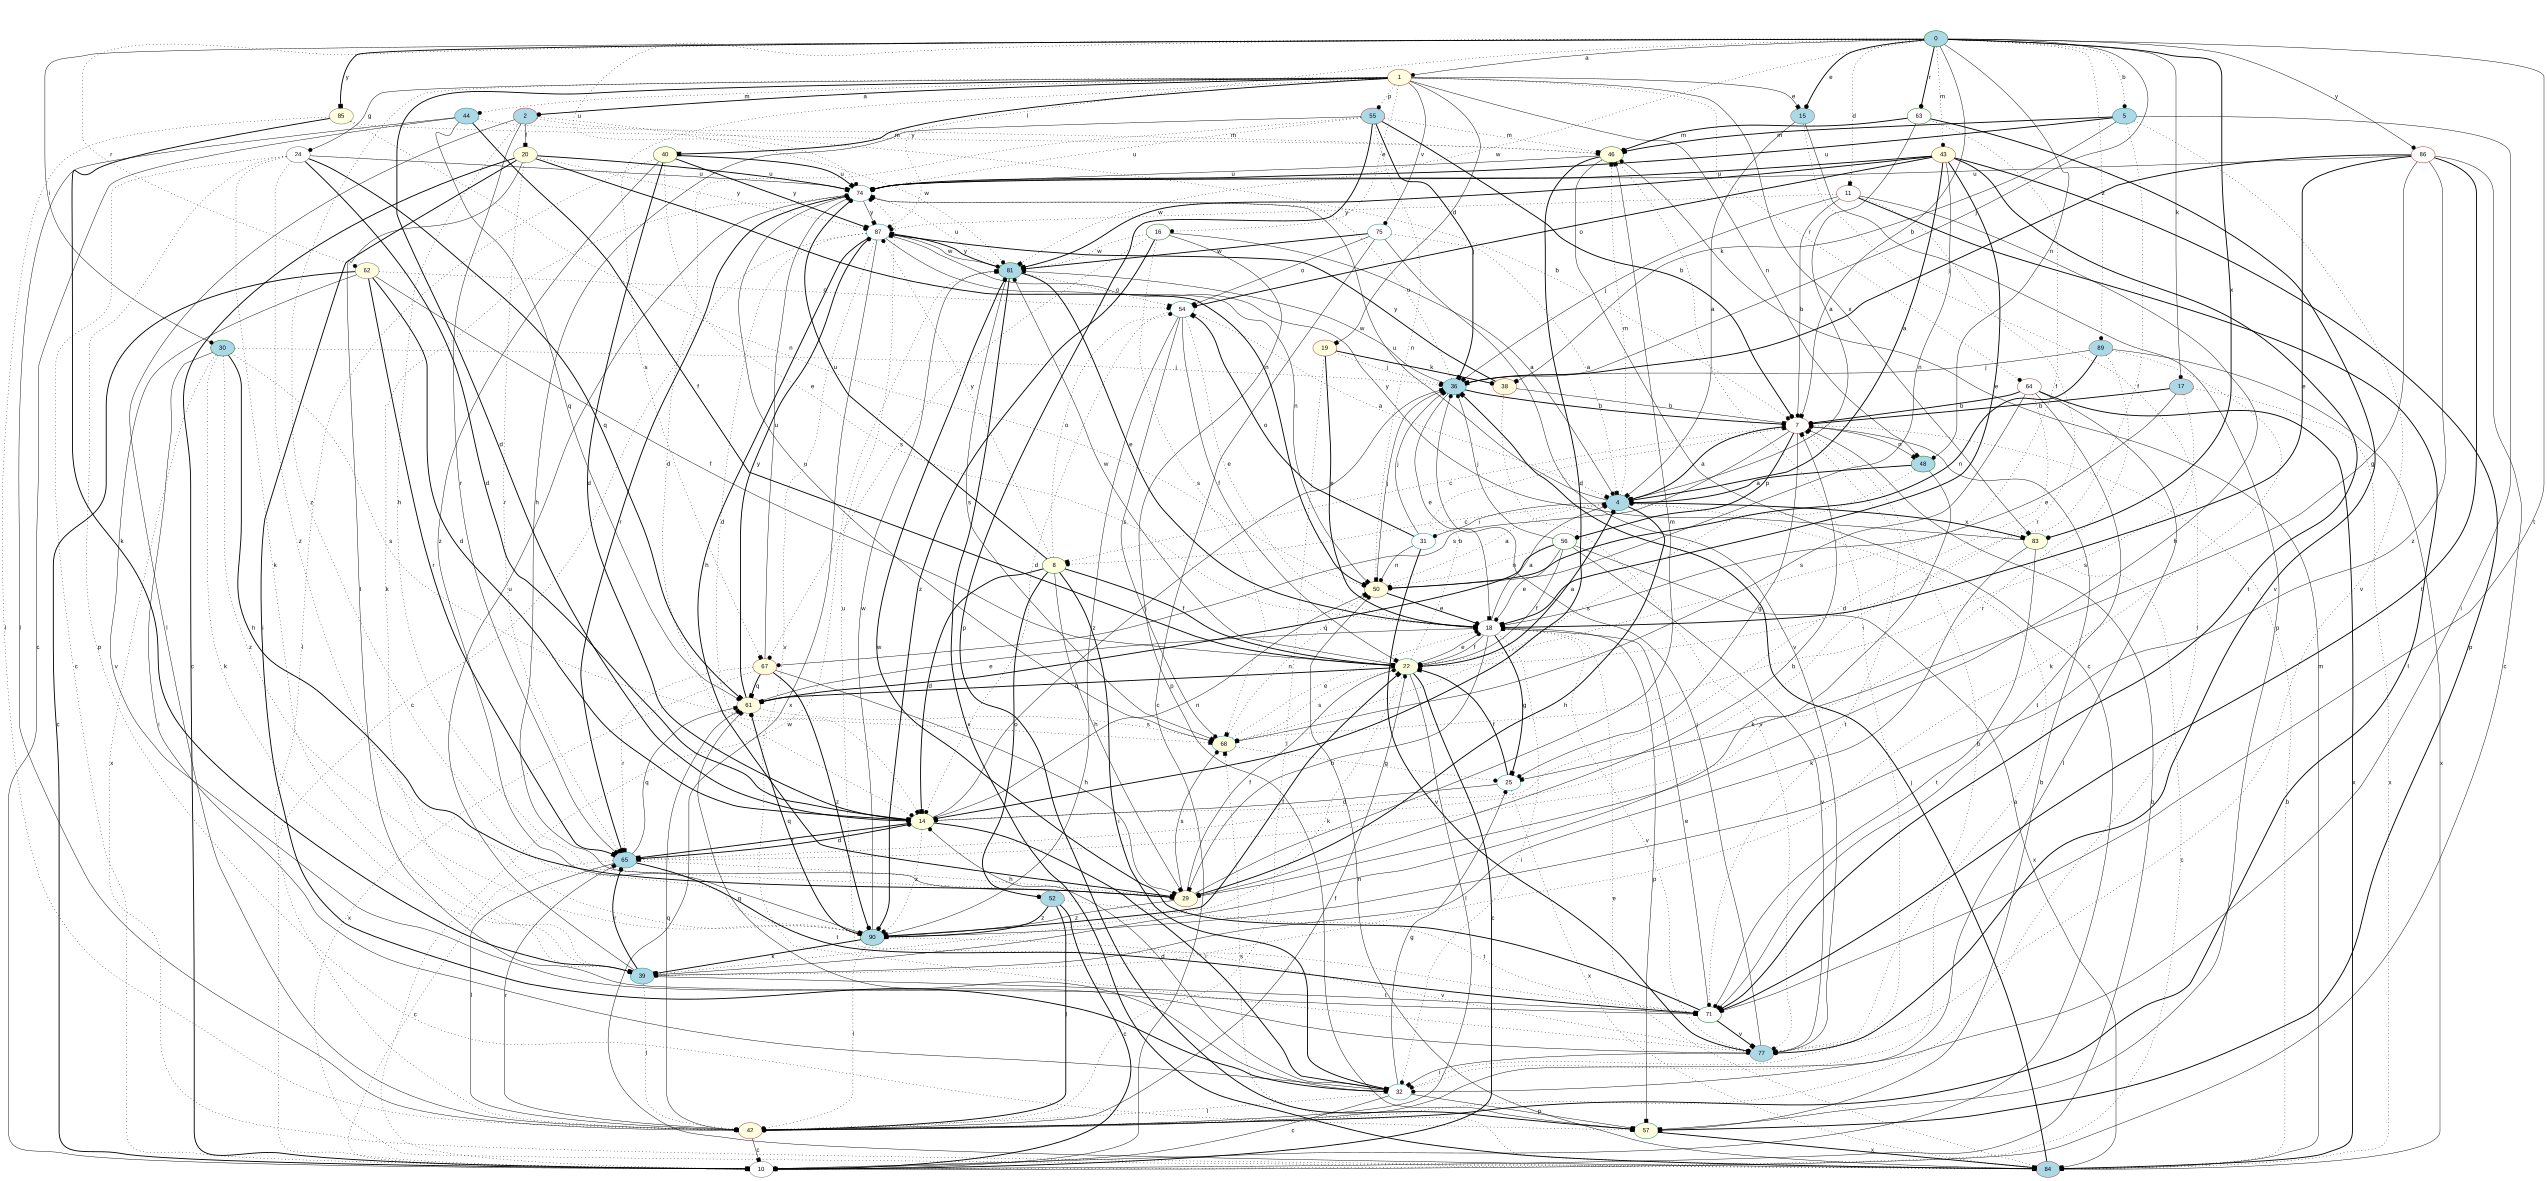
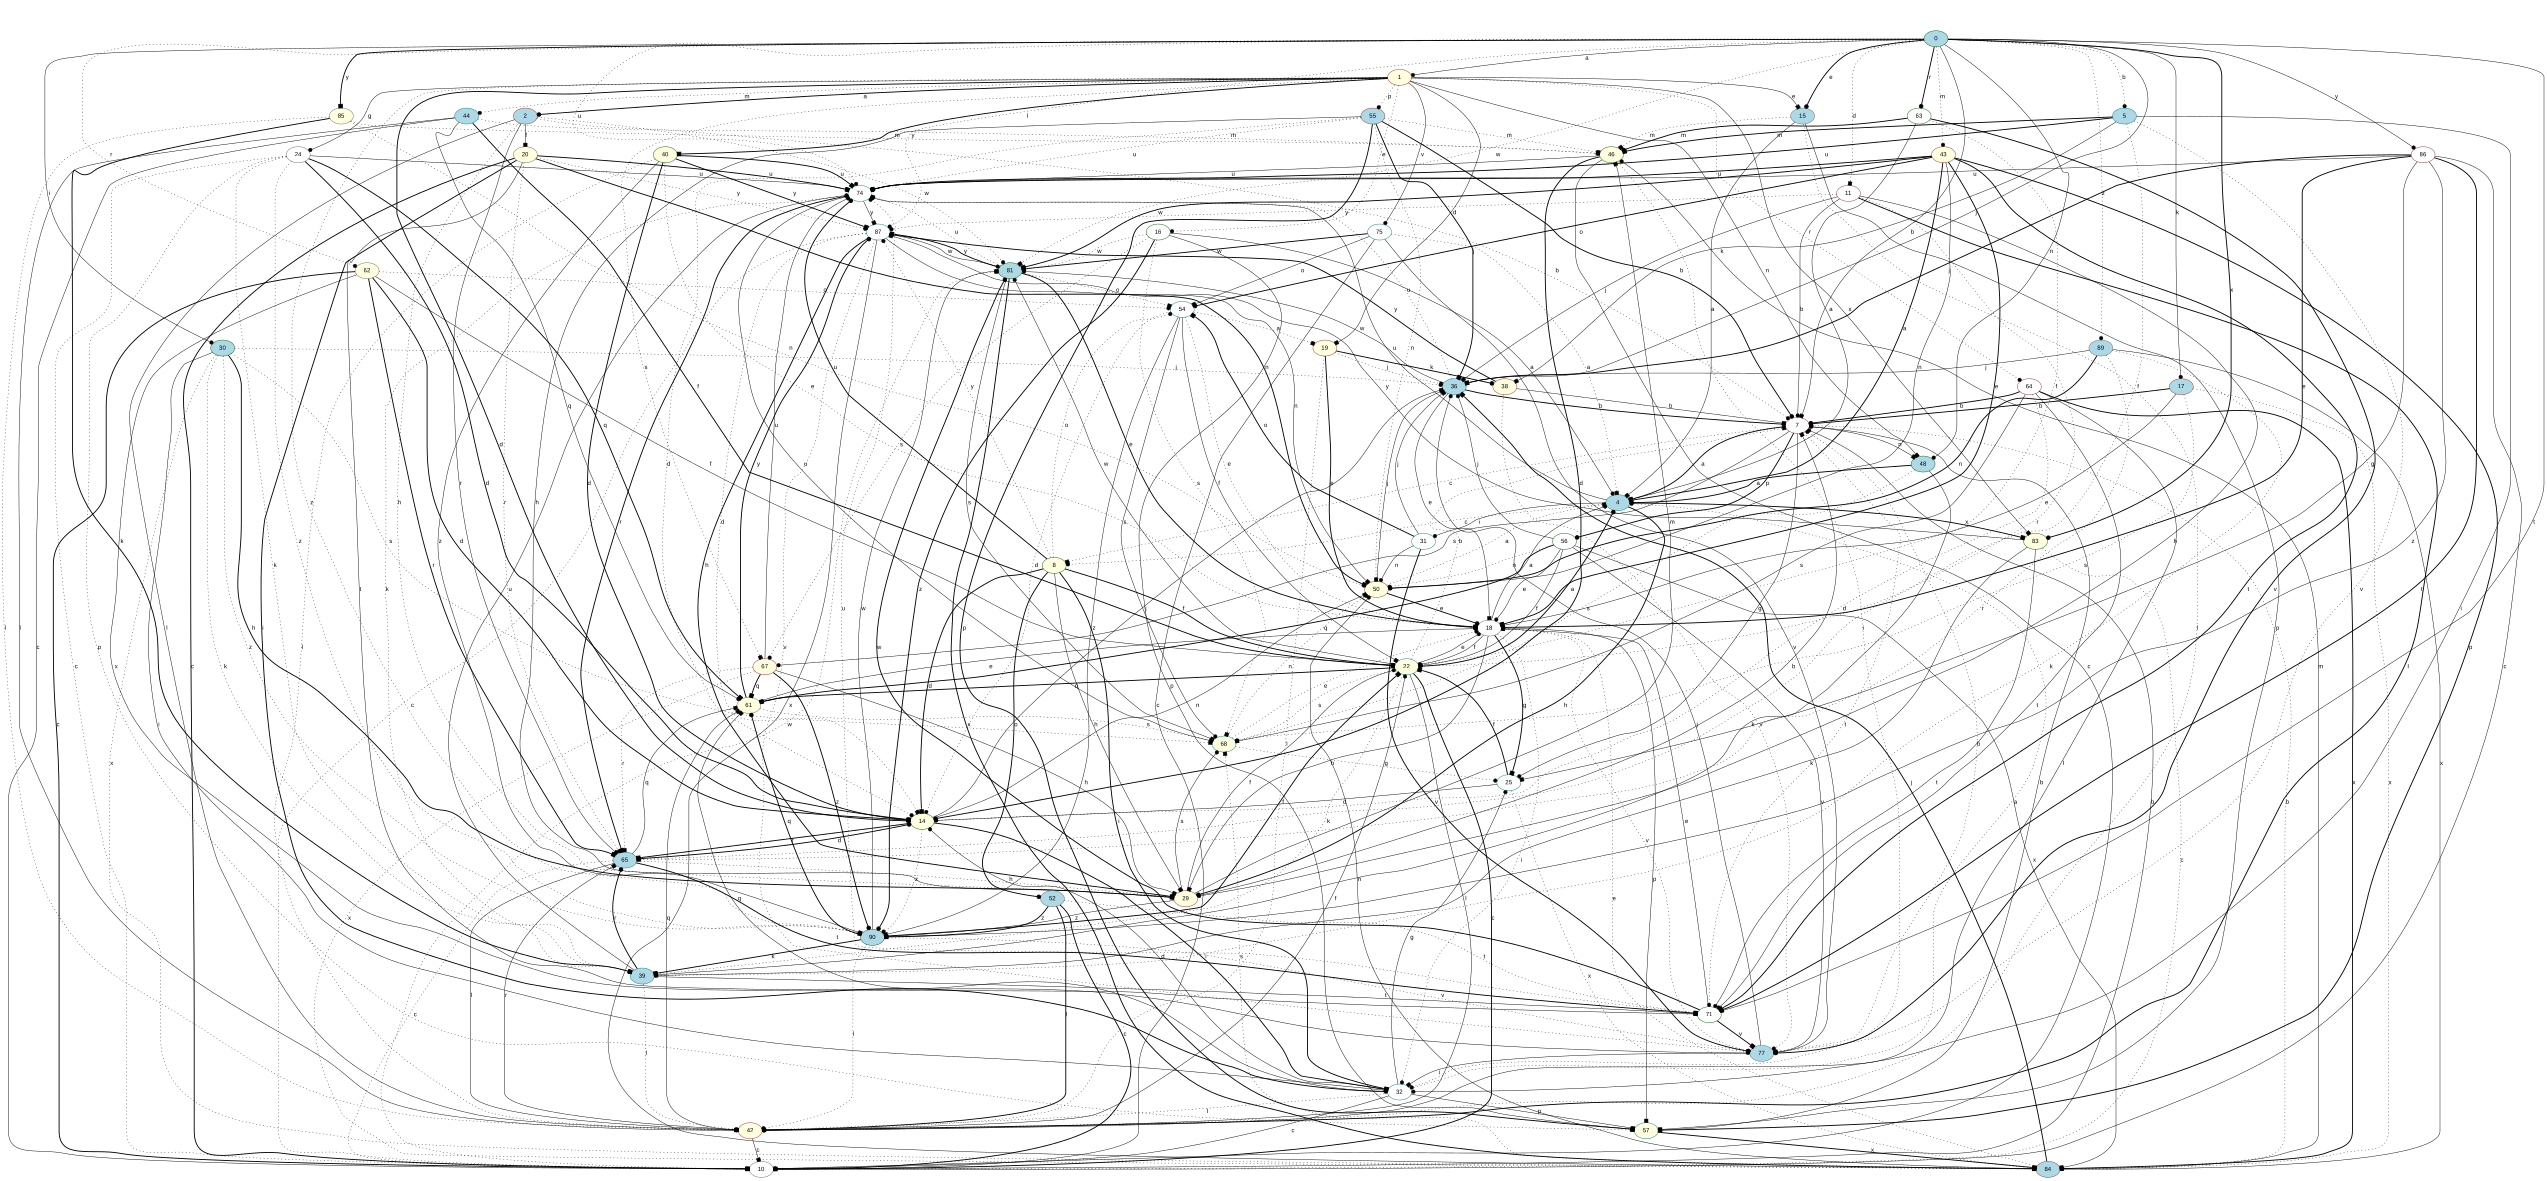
(1623, 331) -> (1705, 123)
(1383, 411) -> (1253, 325)
(116, 667) -> (116, 667)
